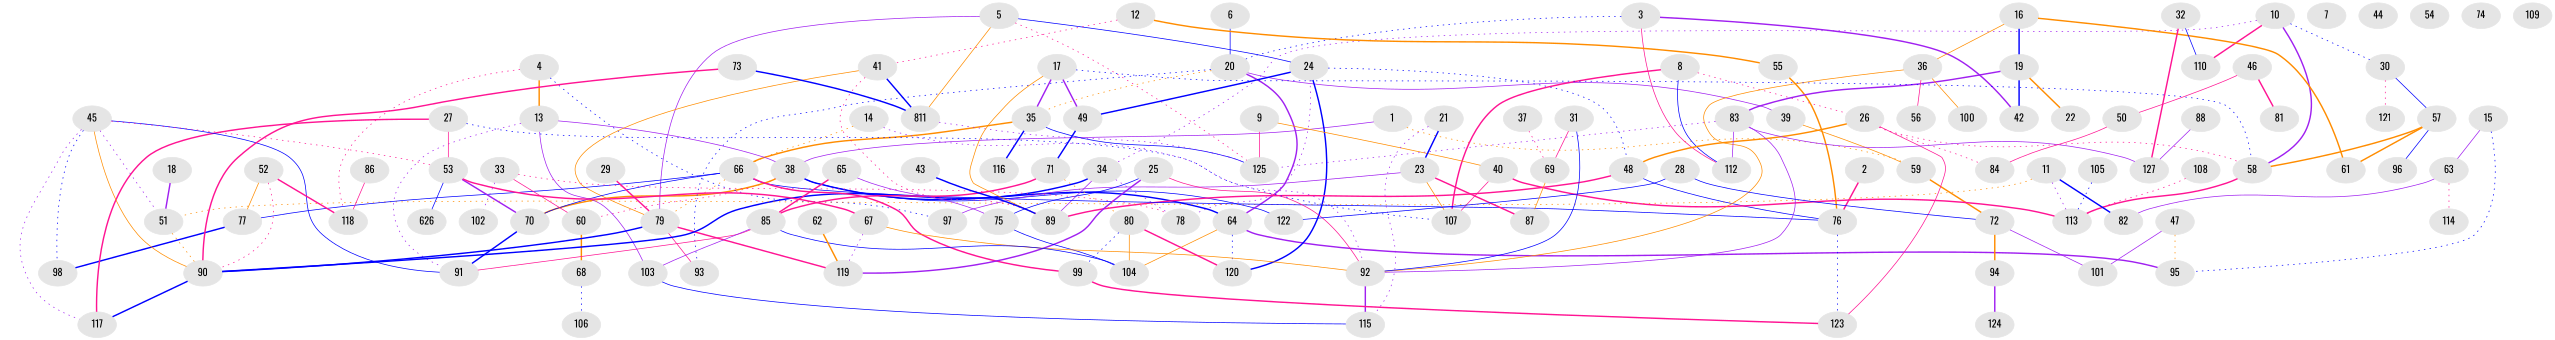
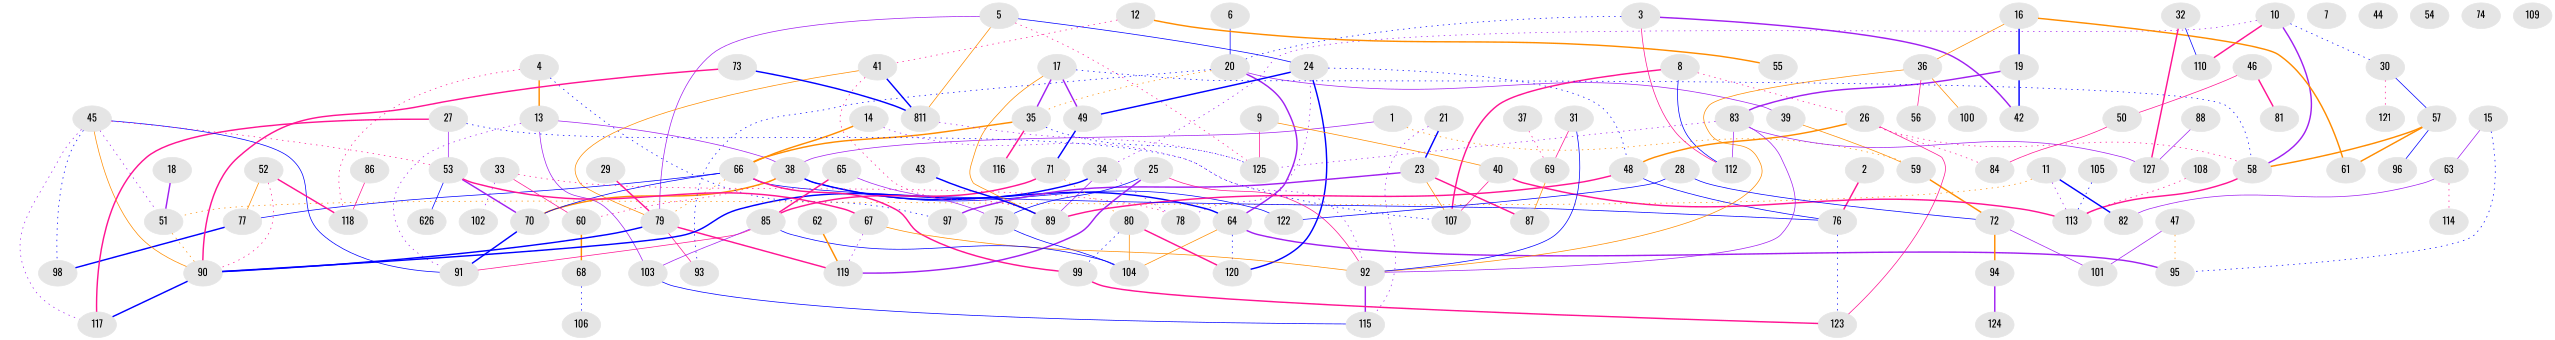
(2071, 119) -> none
(1824, 139) -> none
(803, 144) -> (803, 144)
(1145, 145) -> (1145, 145)
(448, 149) -> (448, 149)
(1012, 150) -> (1012, 150)
(1180, 187) -> (1180, 187)
